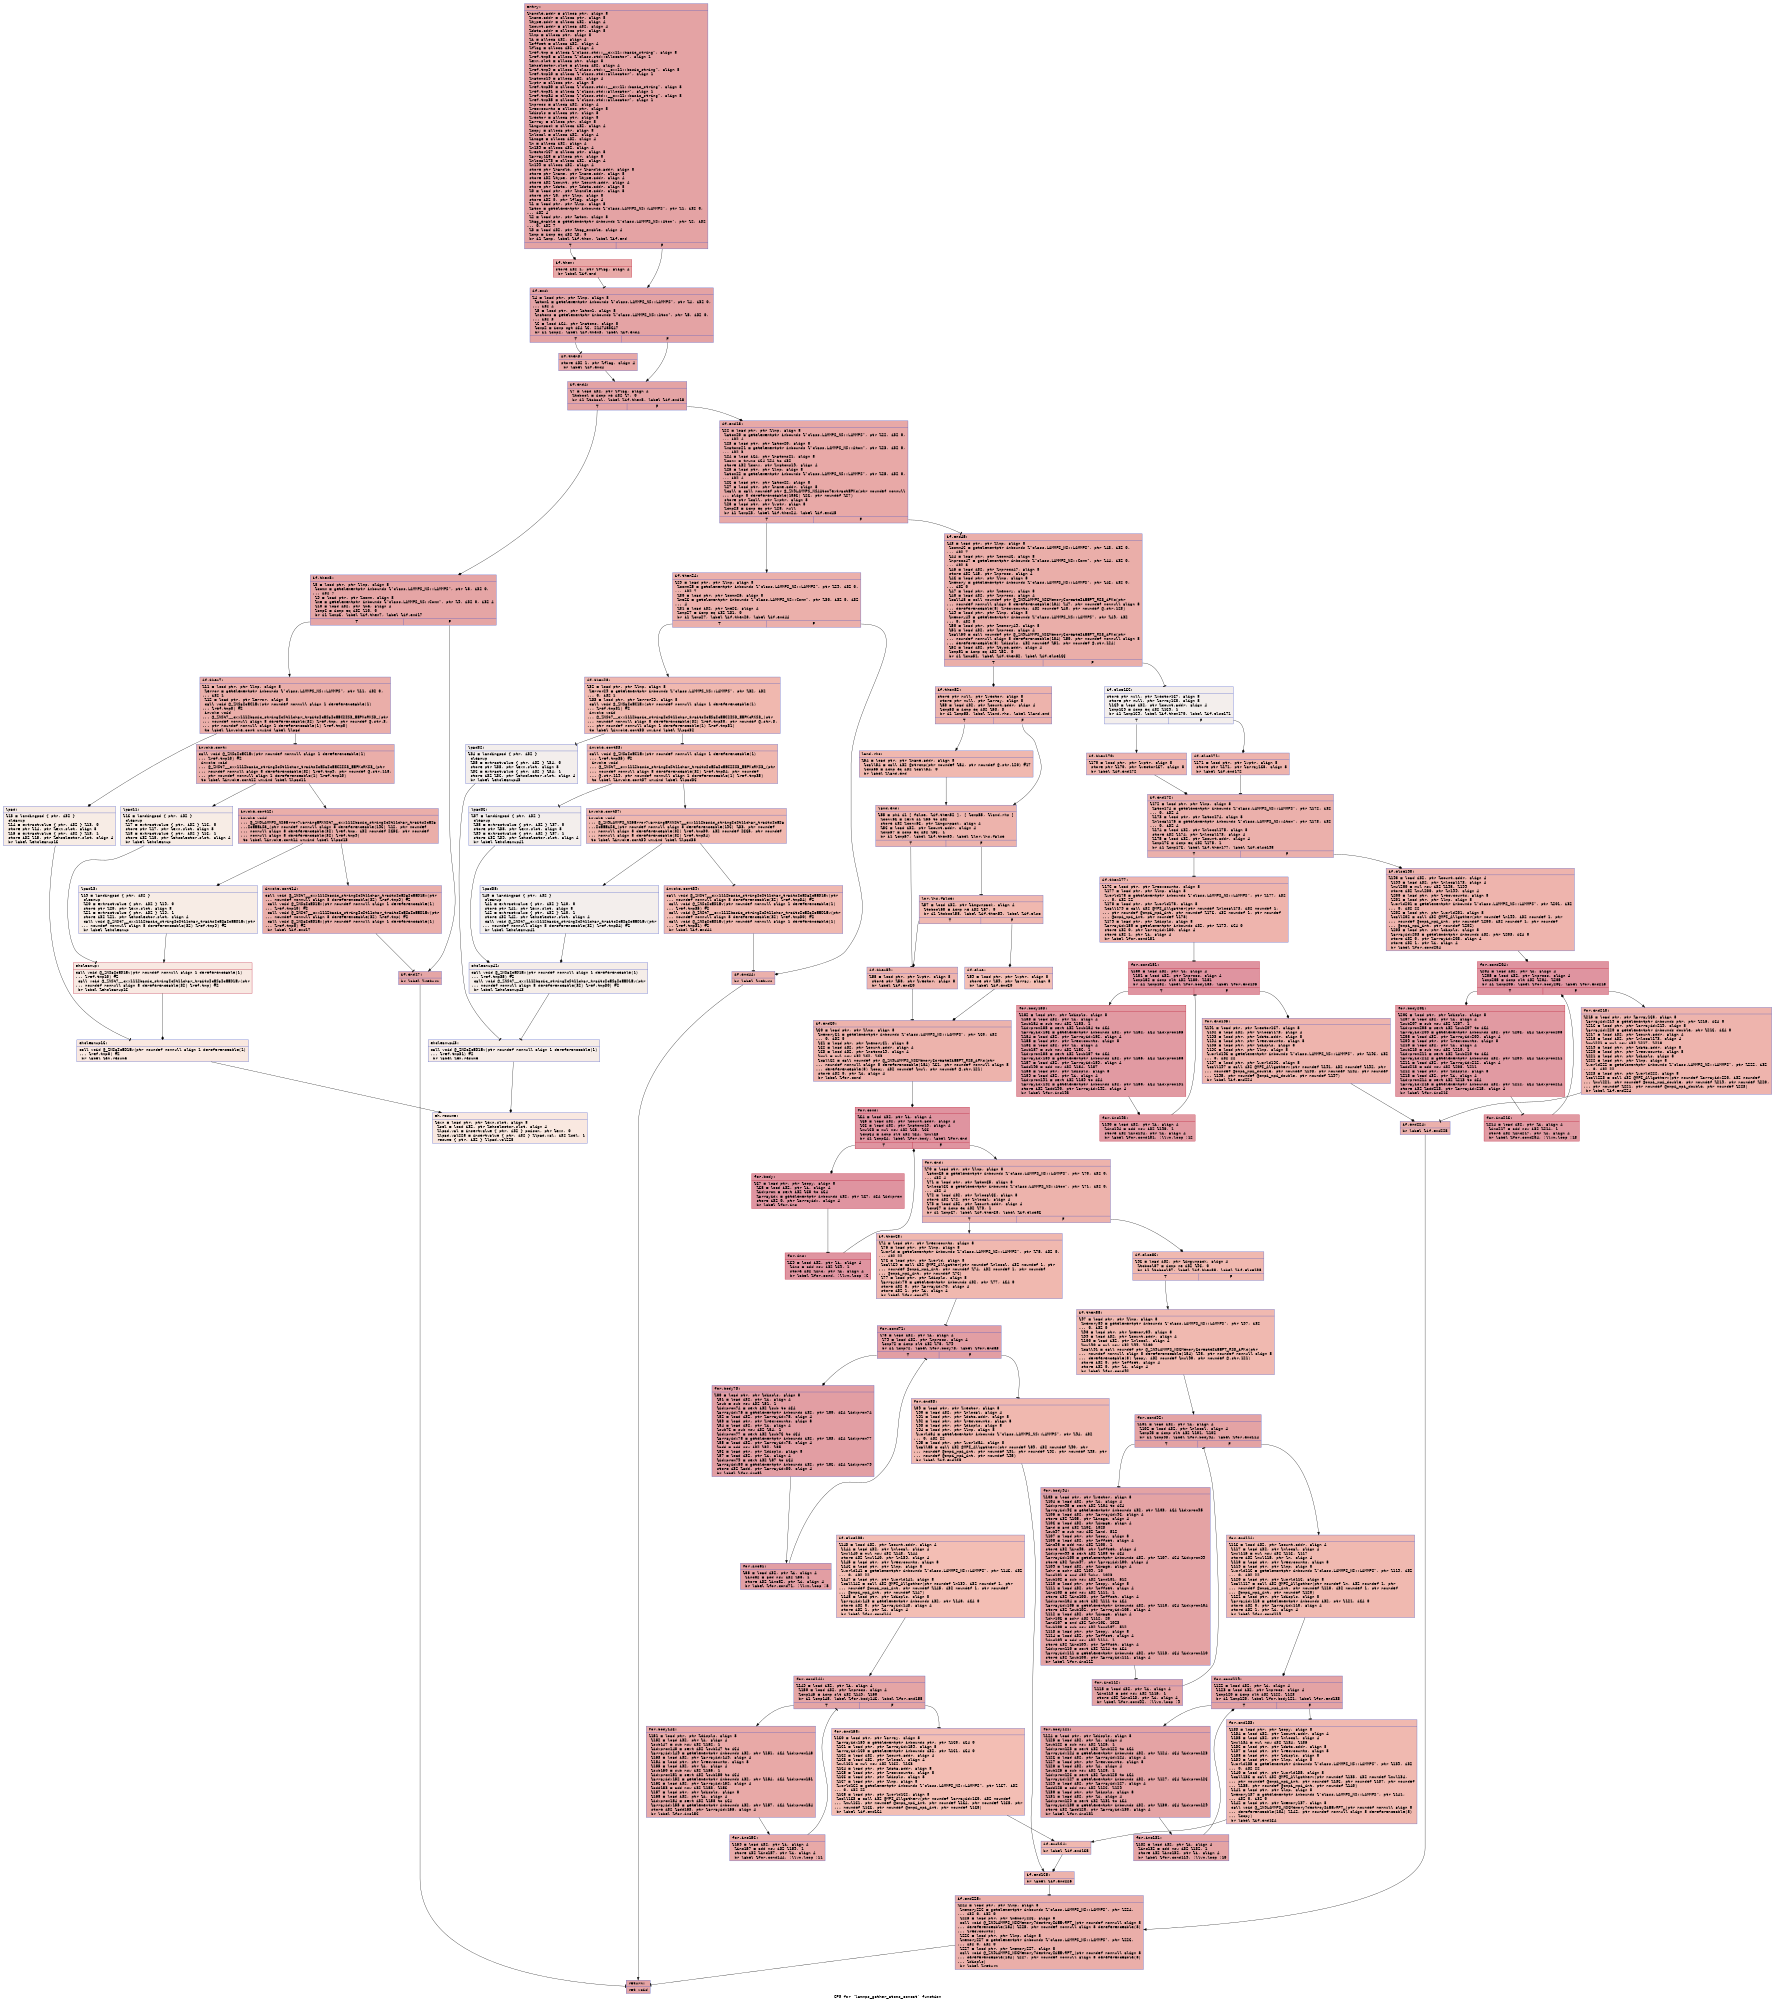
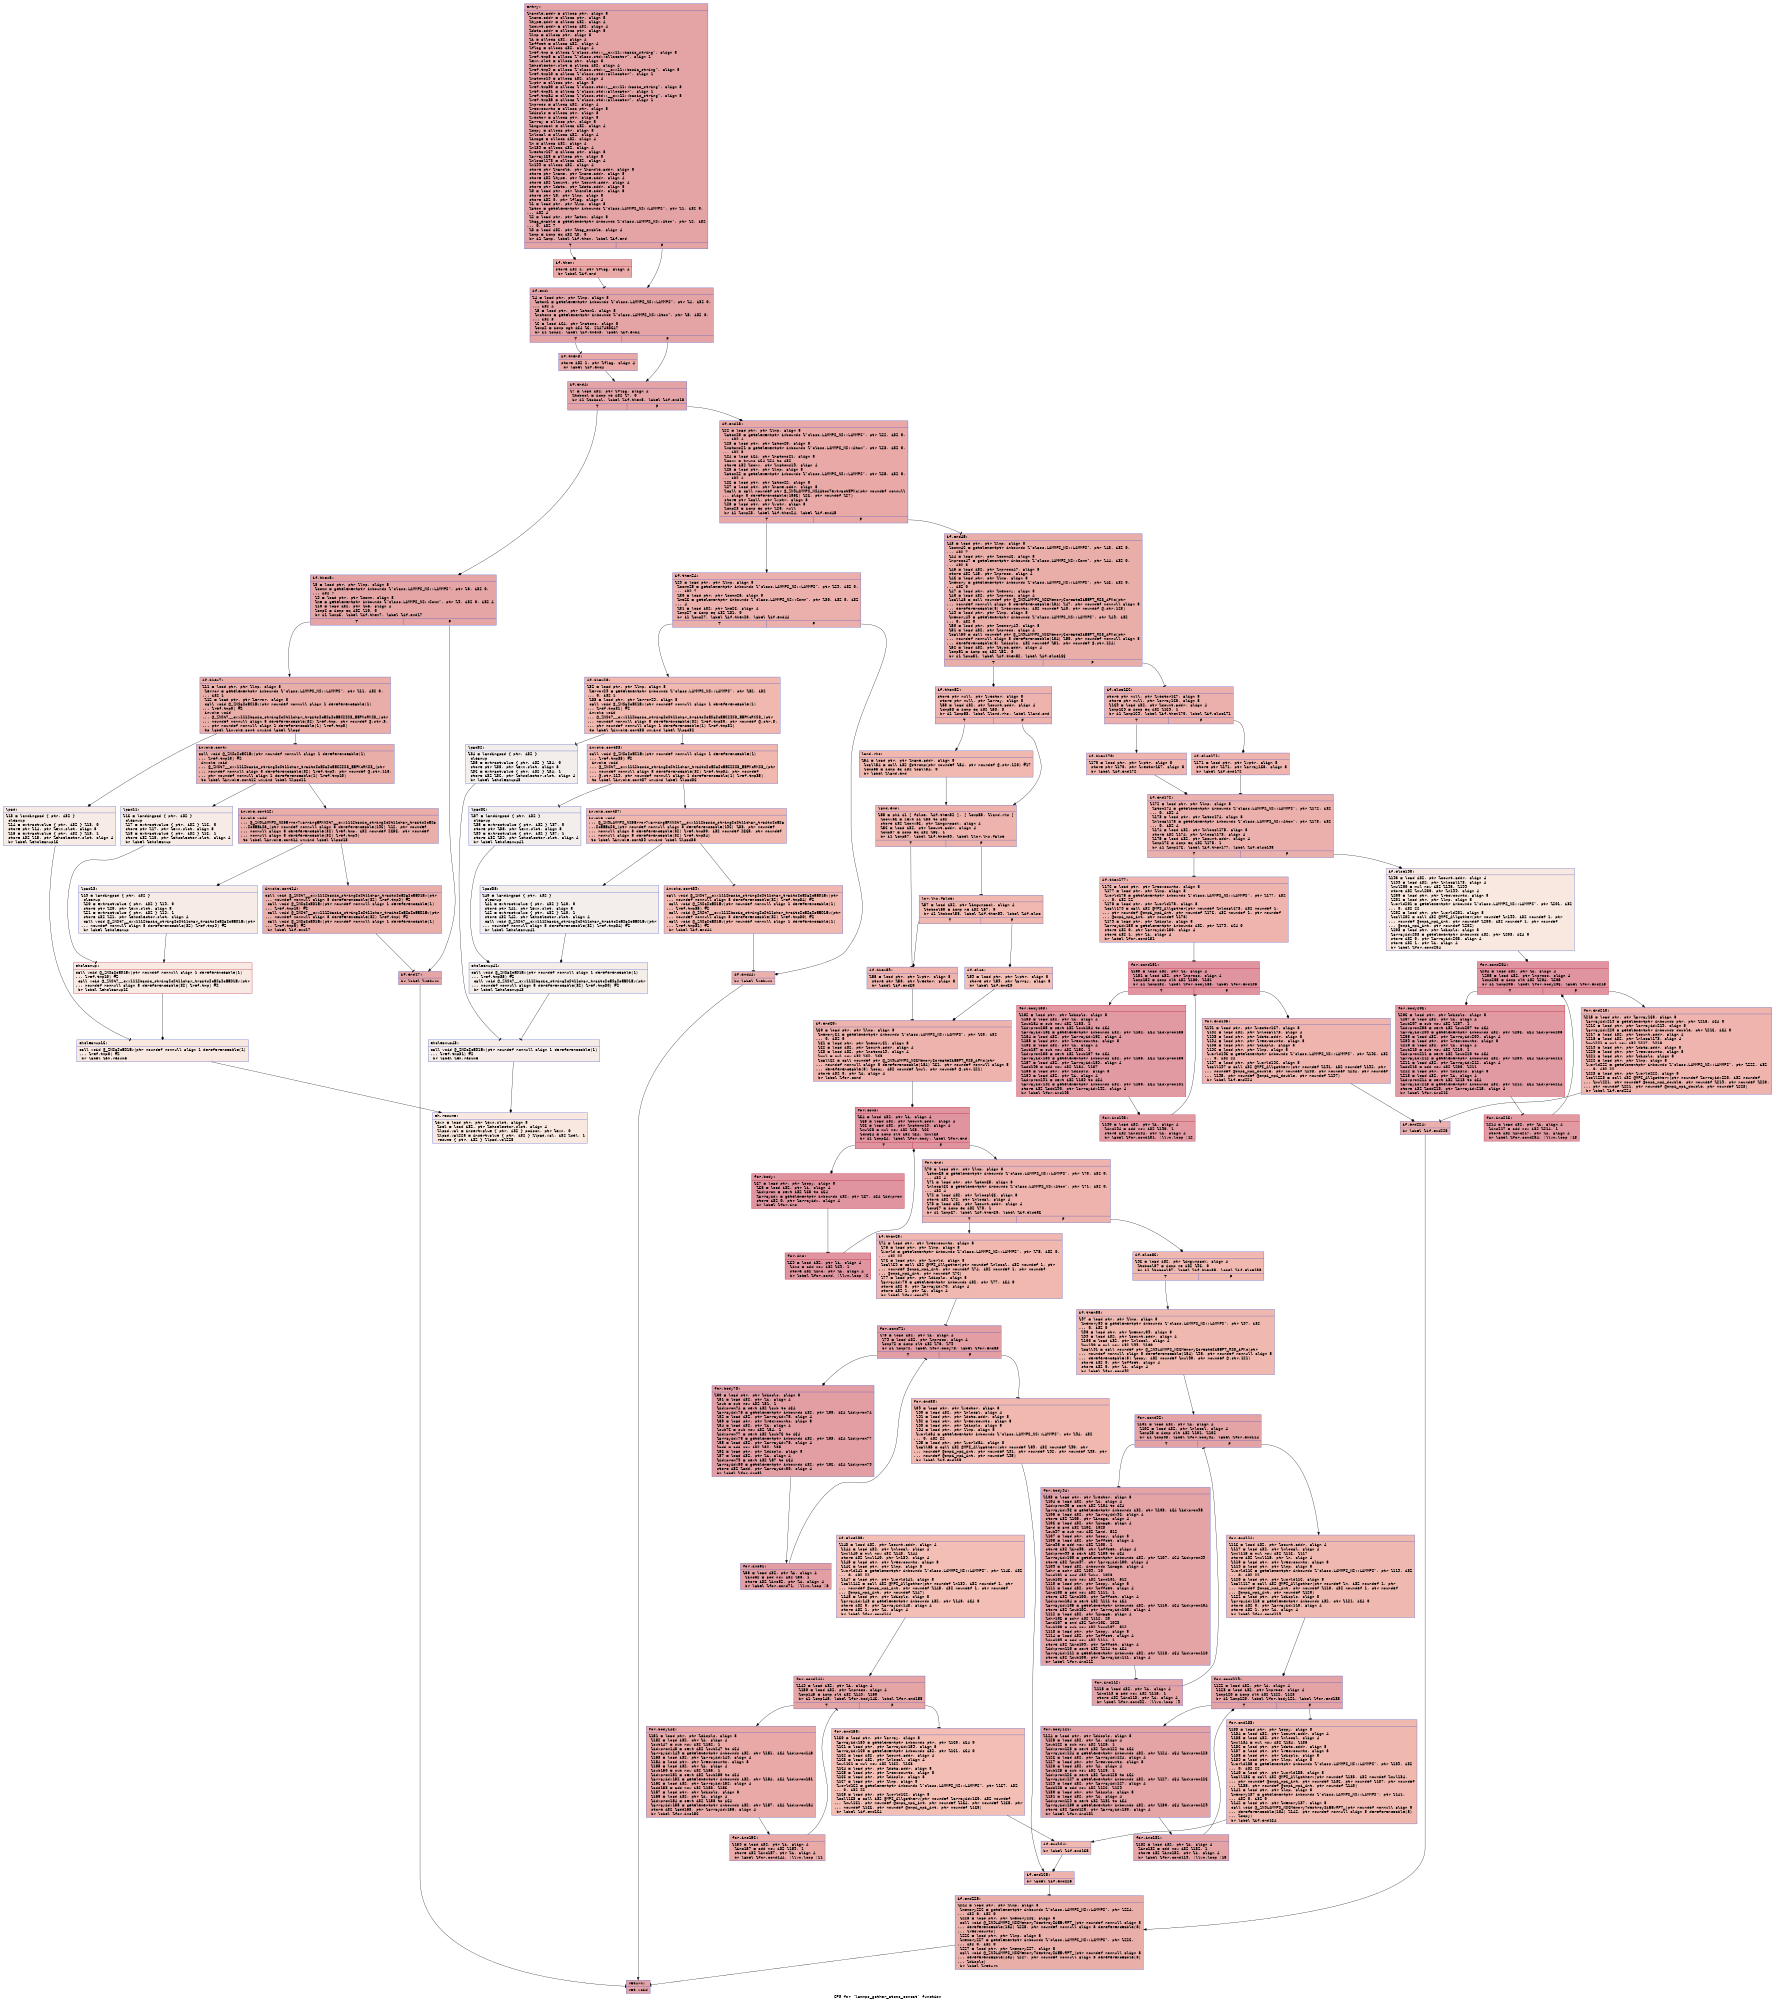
(1169, 705) -> (1169, 705)
(1480, 910) -> (1480, 910)
(1087, 1567) -> (1093, 1567)
